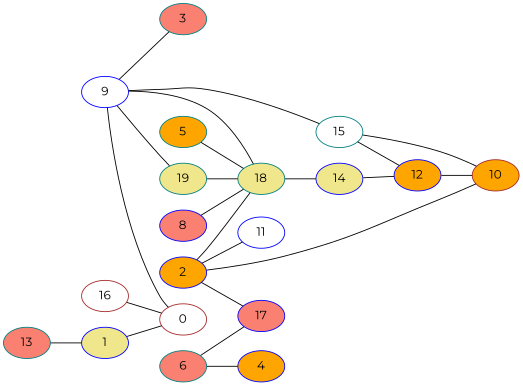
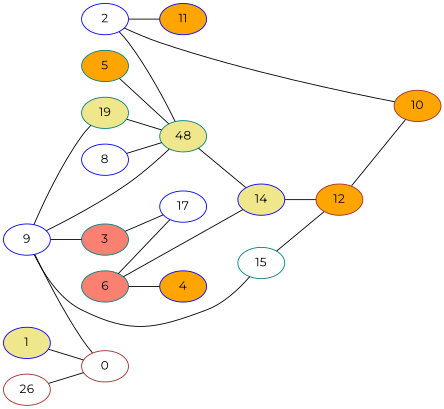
(421, 146) -> none
(418, 175) -> (339, 200)
(261, 179) -> (183, 136)
(183, 226) -> (105, 160)
(261, 233) -> (183, 19)
none -> (183, 243)
(183, 273) -> (105, 19)
(222, 294) -> (144, 223)
(105, 296) -> (27, 390)
(261, 316) -> (183, 207)
(27, 343) -> none
